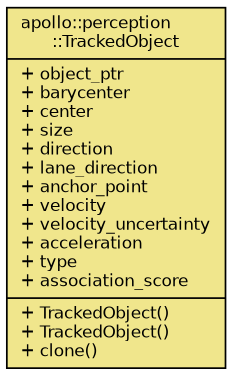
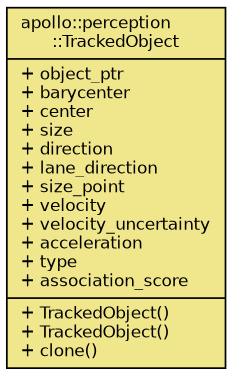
(85, 187) -> (73, 187)
